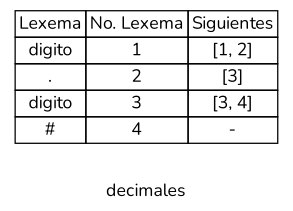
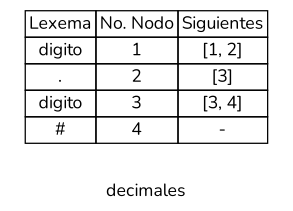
(137, 23) -> (137, 23)
